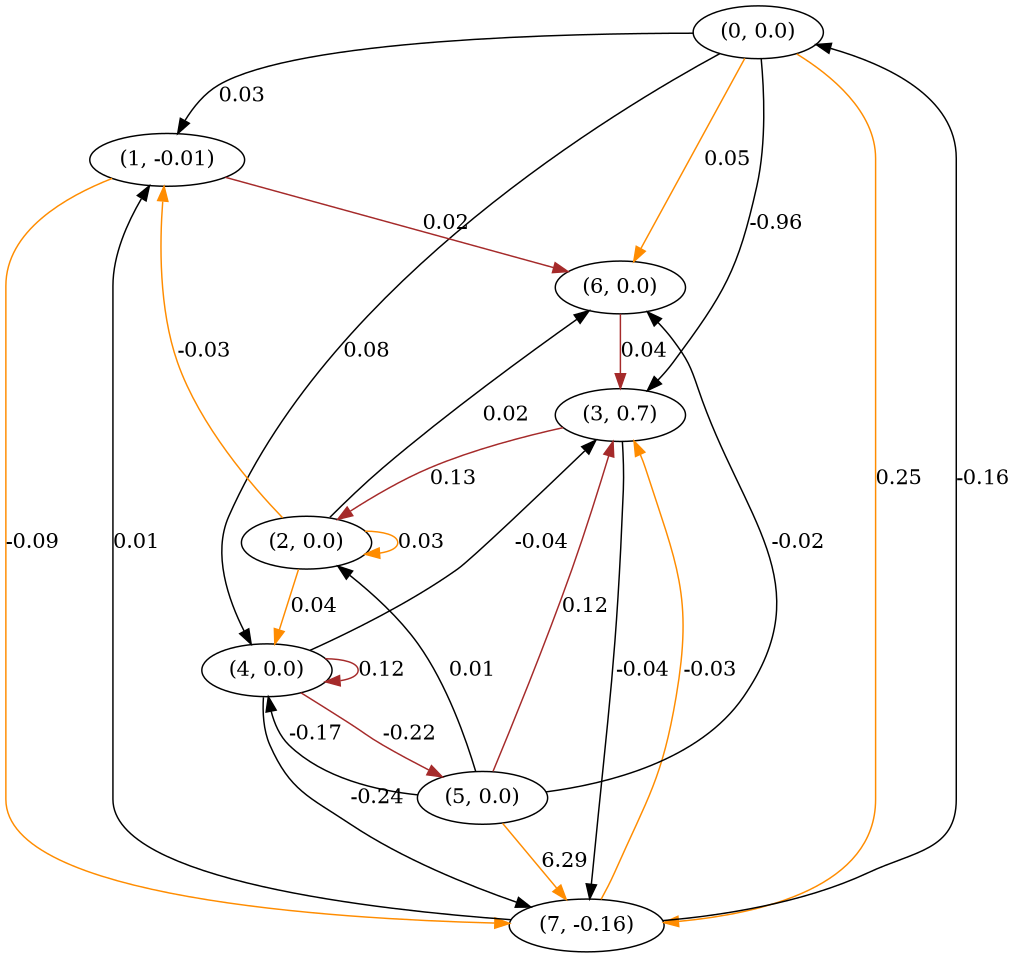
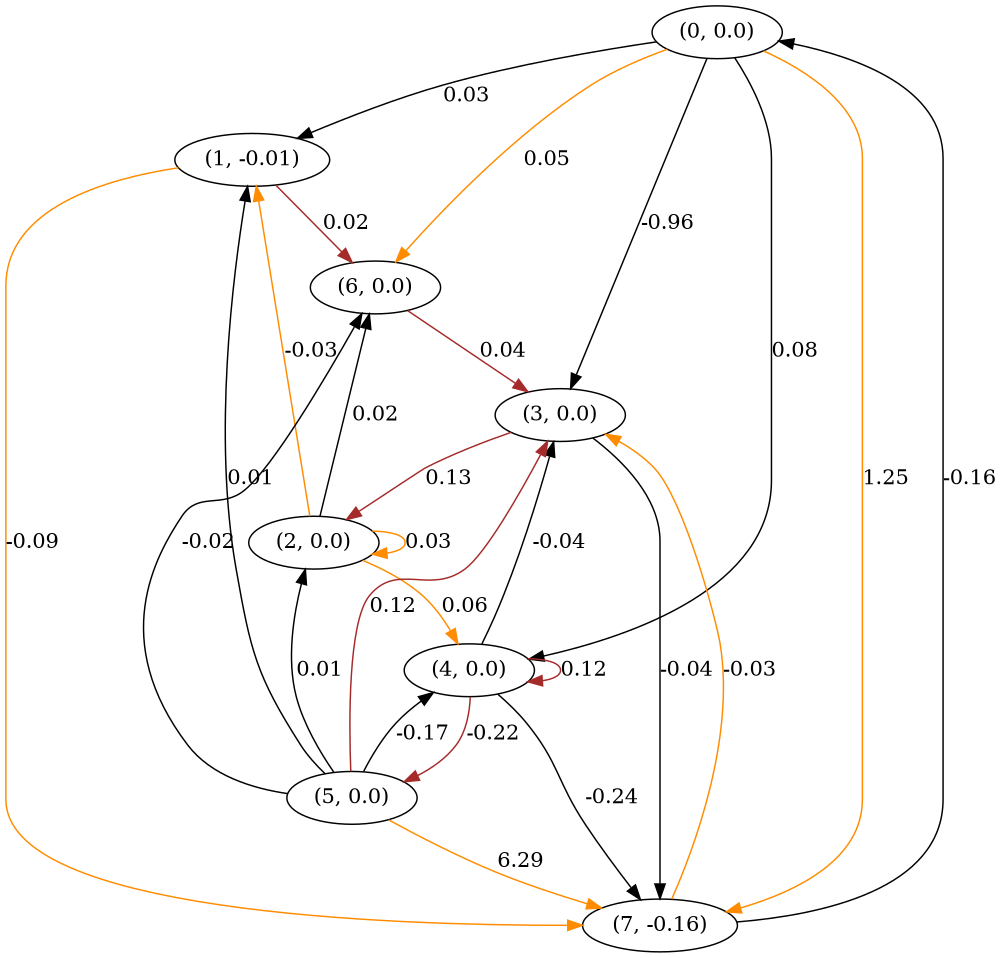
(620, 415) -> (560, 415)
(899, 479) -> (886, 479)
(314, 606) -> (465, 606)
(113, 713) -> (229, 513)
